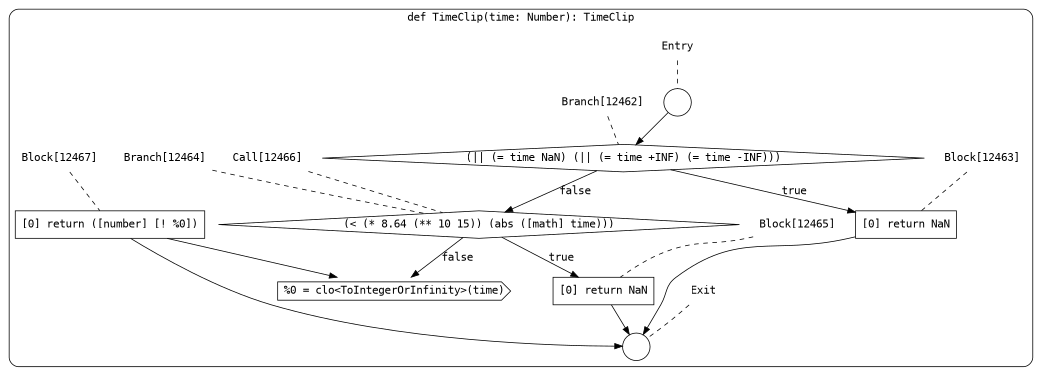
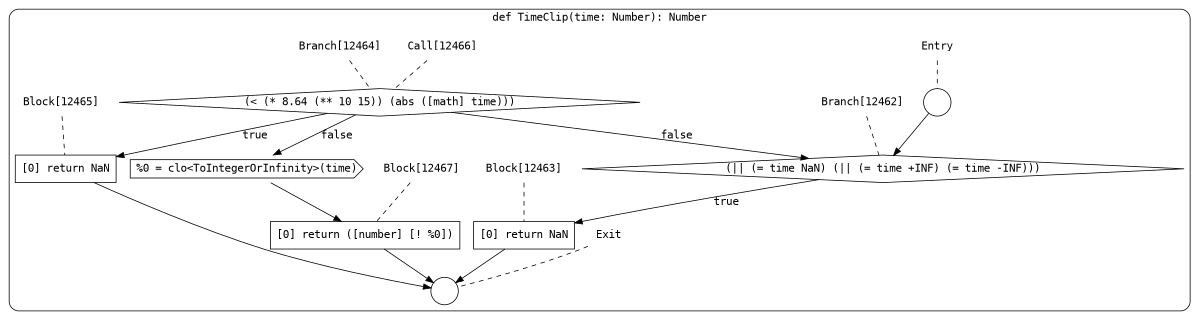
(521, 18) -> (600, 18)
(554, 190) -> (626, 135)
(248, 257) -> (303, 200)
